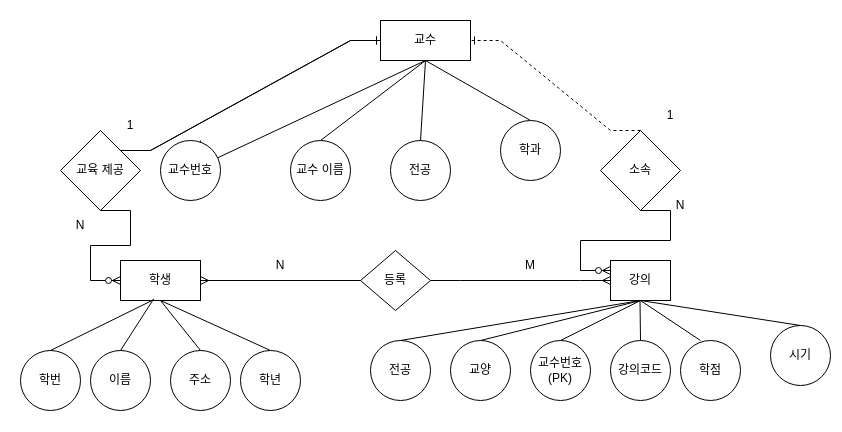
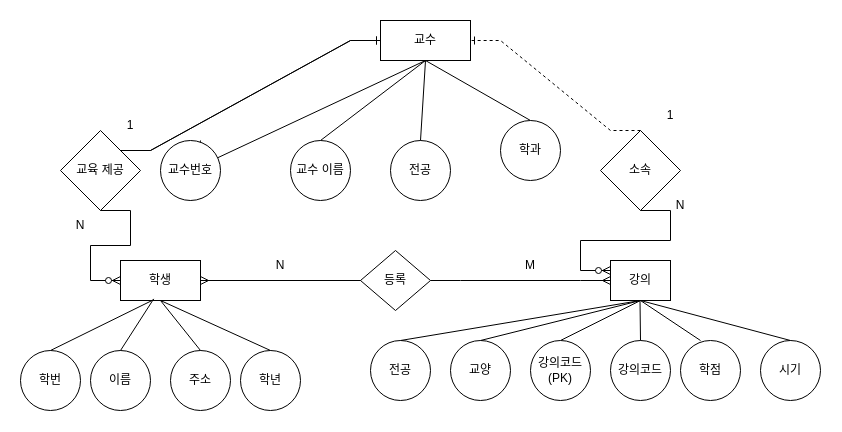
(801, 356) -> (791, 371)
(561, 371) -> (561, 371)
